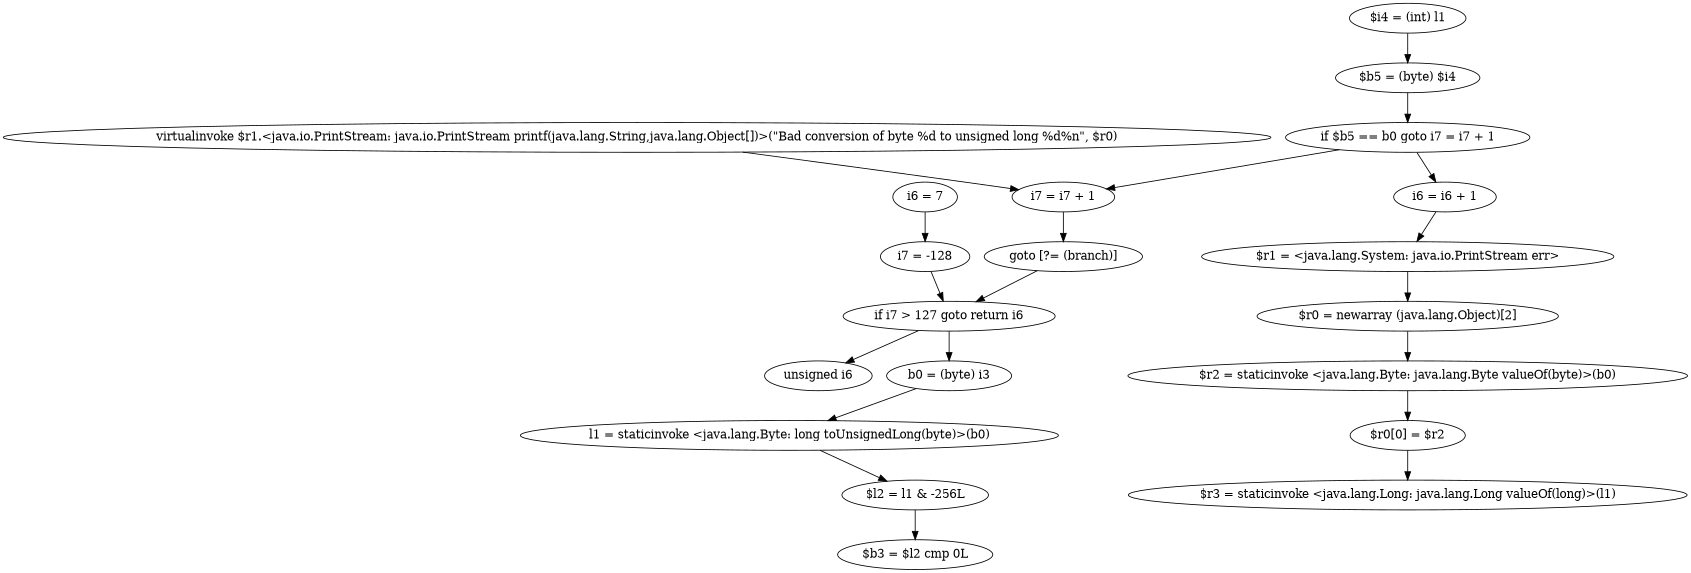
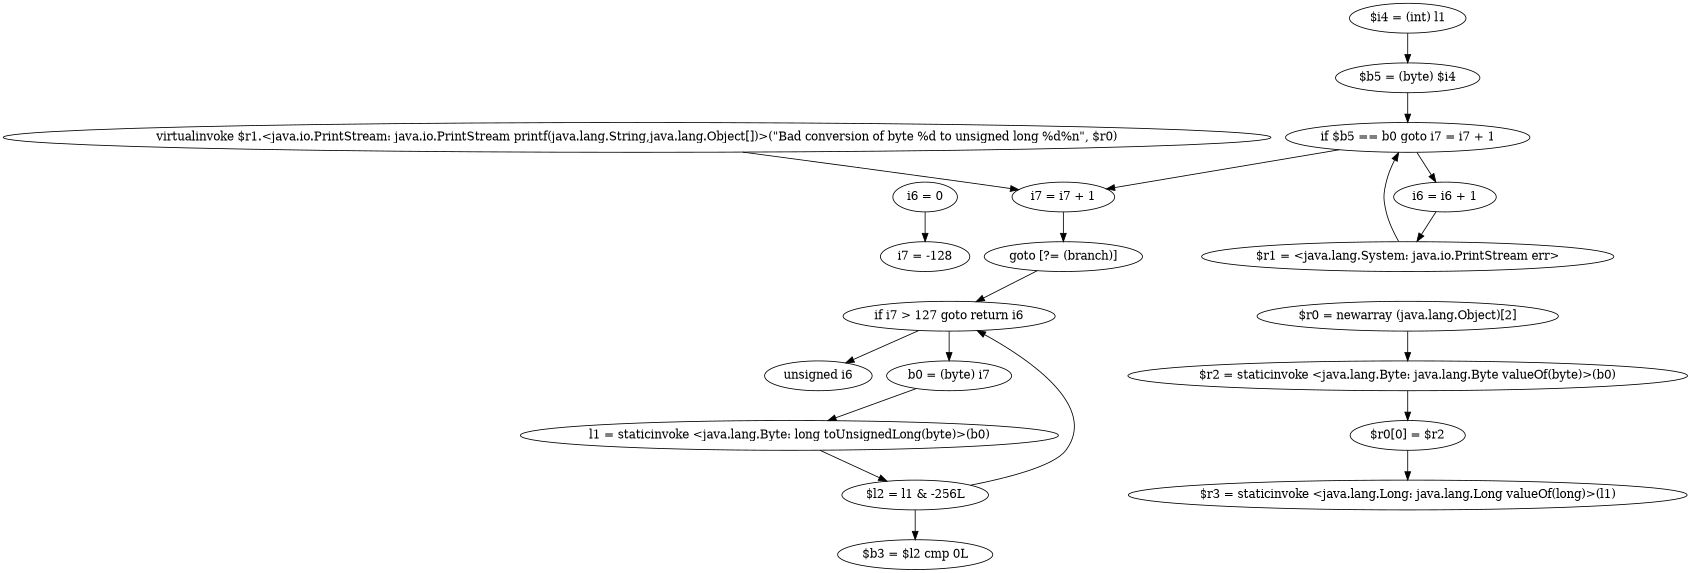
(925, 197) -> (925, 197)
(935, 282) -> (1073, 424)
(1408, 282) -> (1384, 201)
(949, 376) -> (949, 376)
